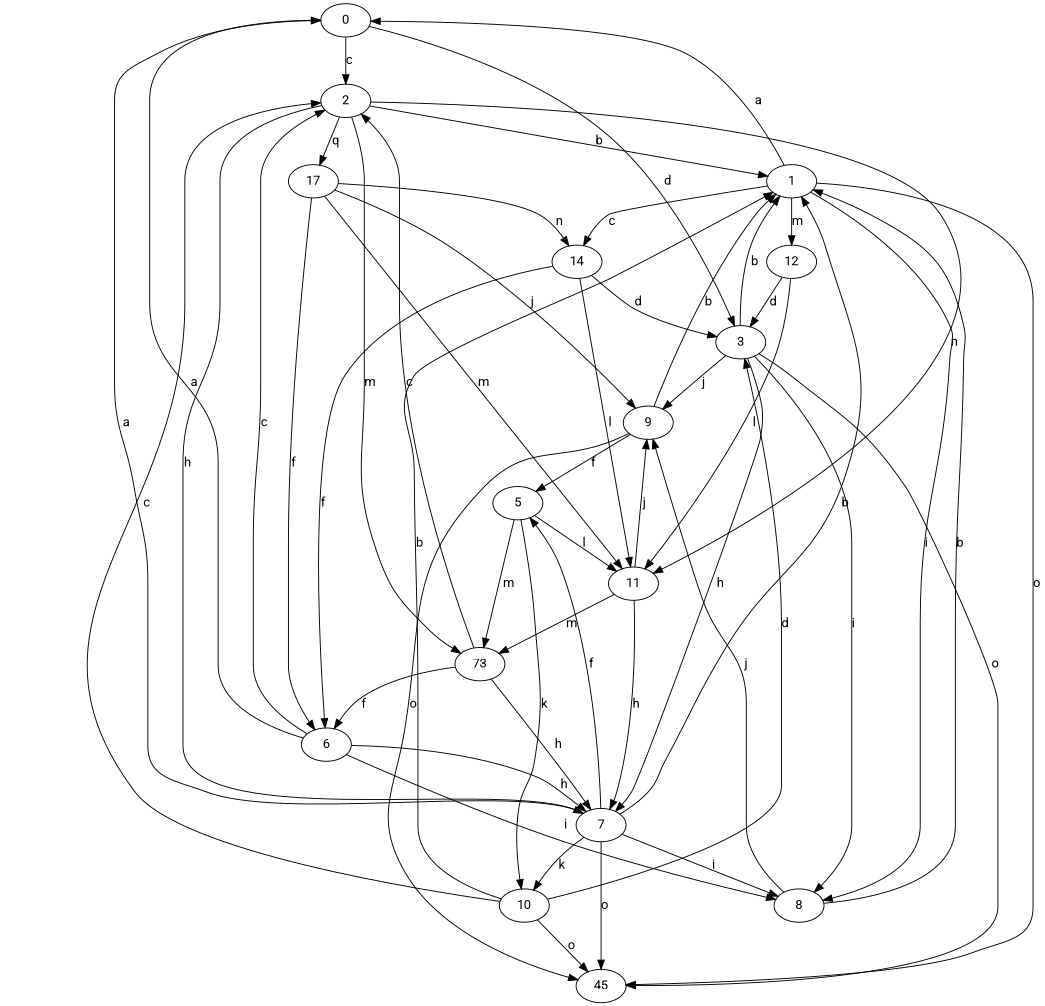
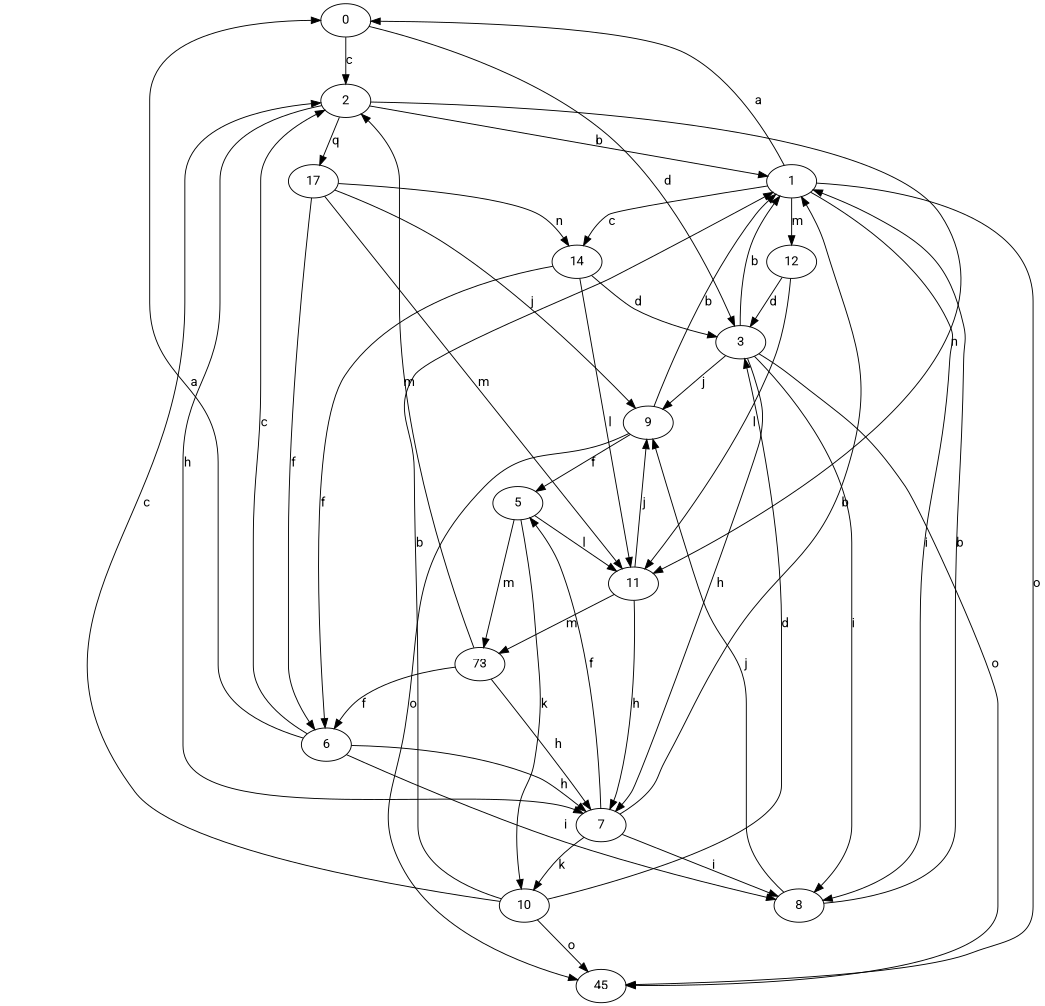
(410, 382) -> (410, 382)
(364, 397) -> none
(144, 539) -> none
(601, 901) -> none
